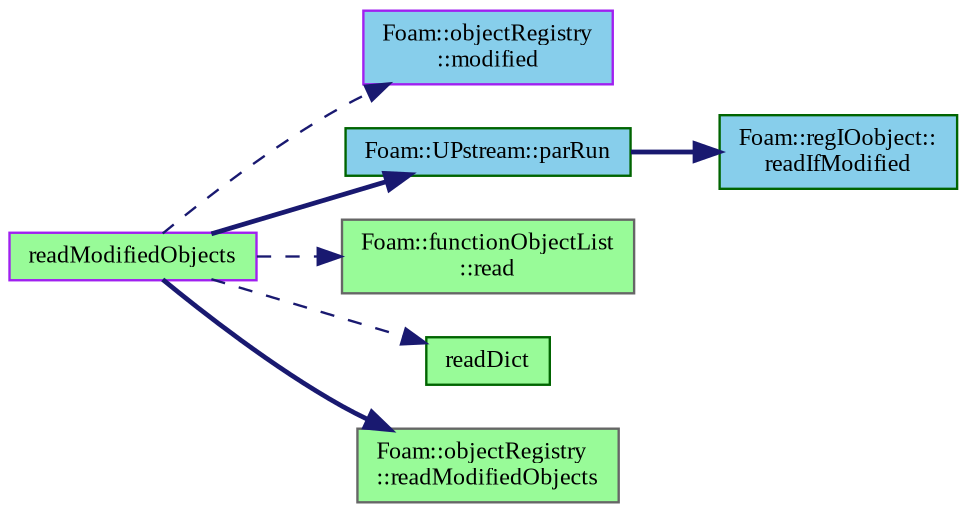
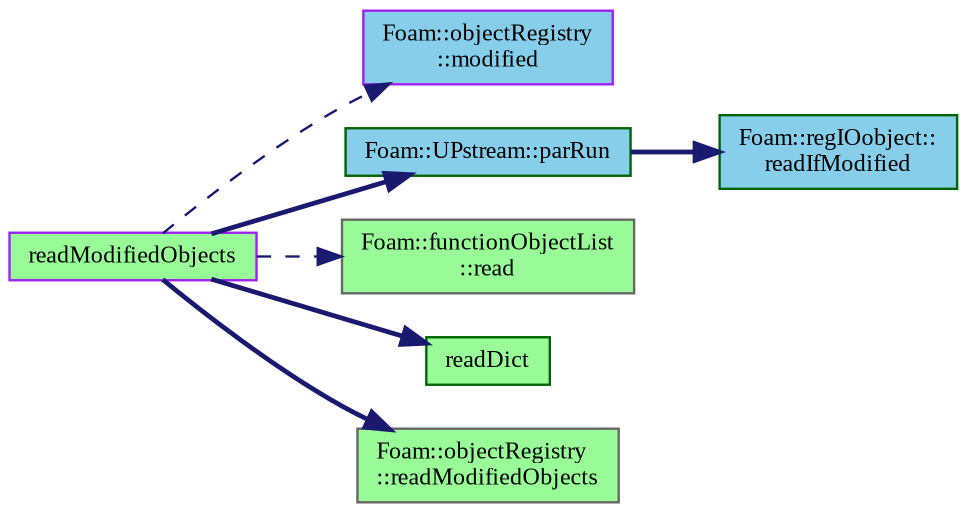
(307, 308) -> (307, 308)
